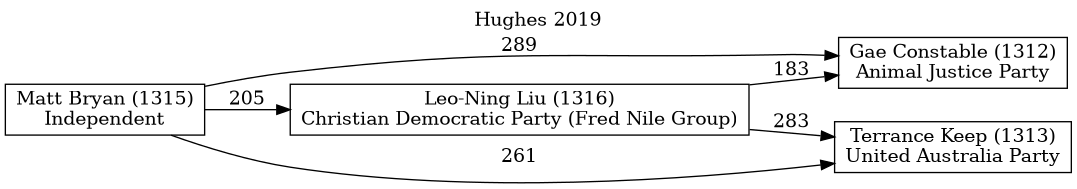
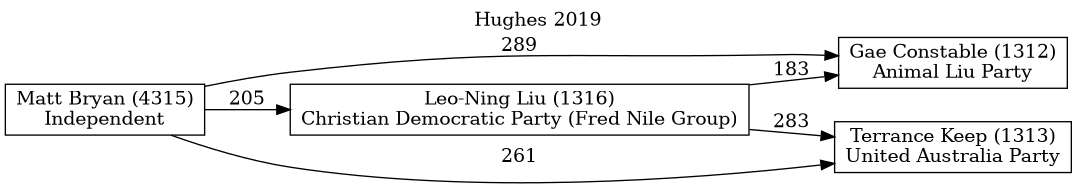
(953, 63) -> (953, 63)
(105, 110) -> (105, 110)
